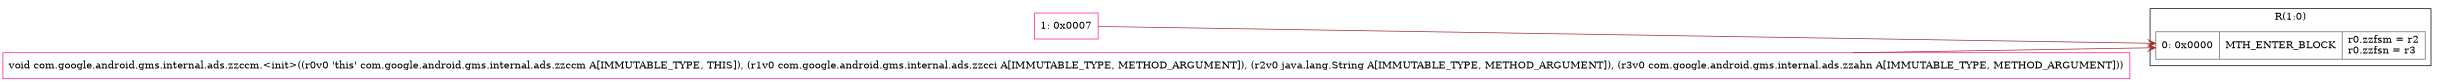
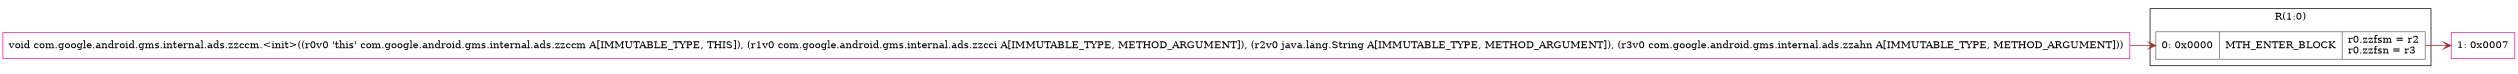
(1623, 35) -> (2436, 46)
